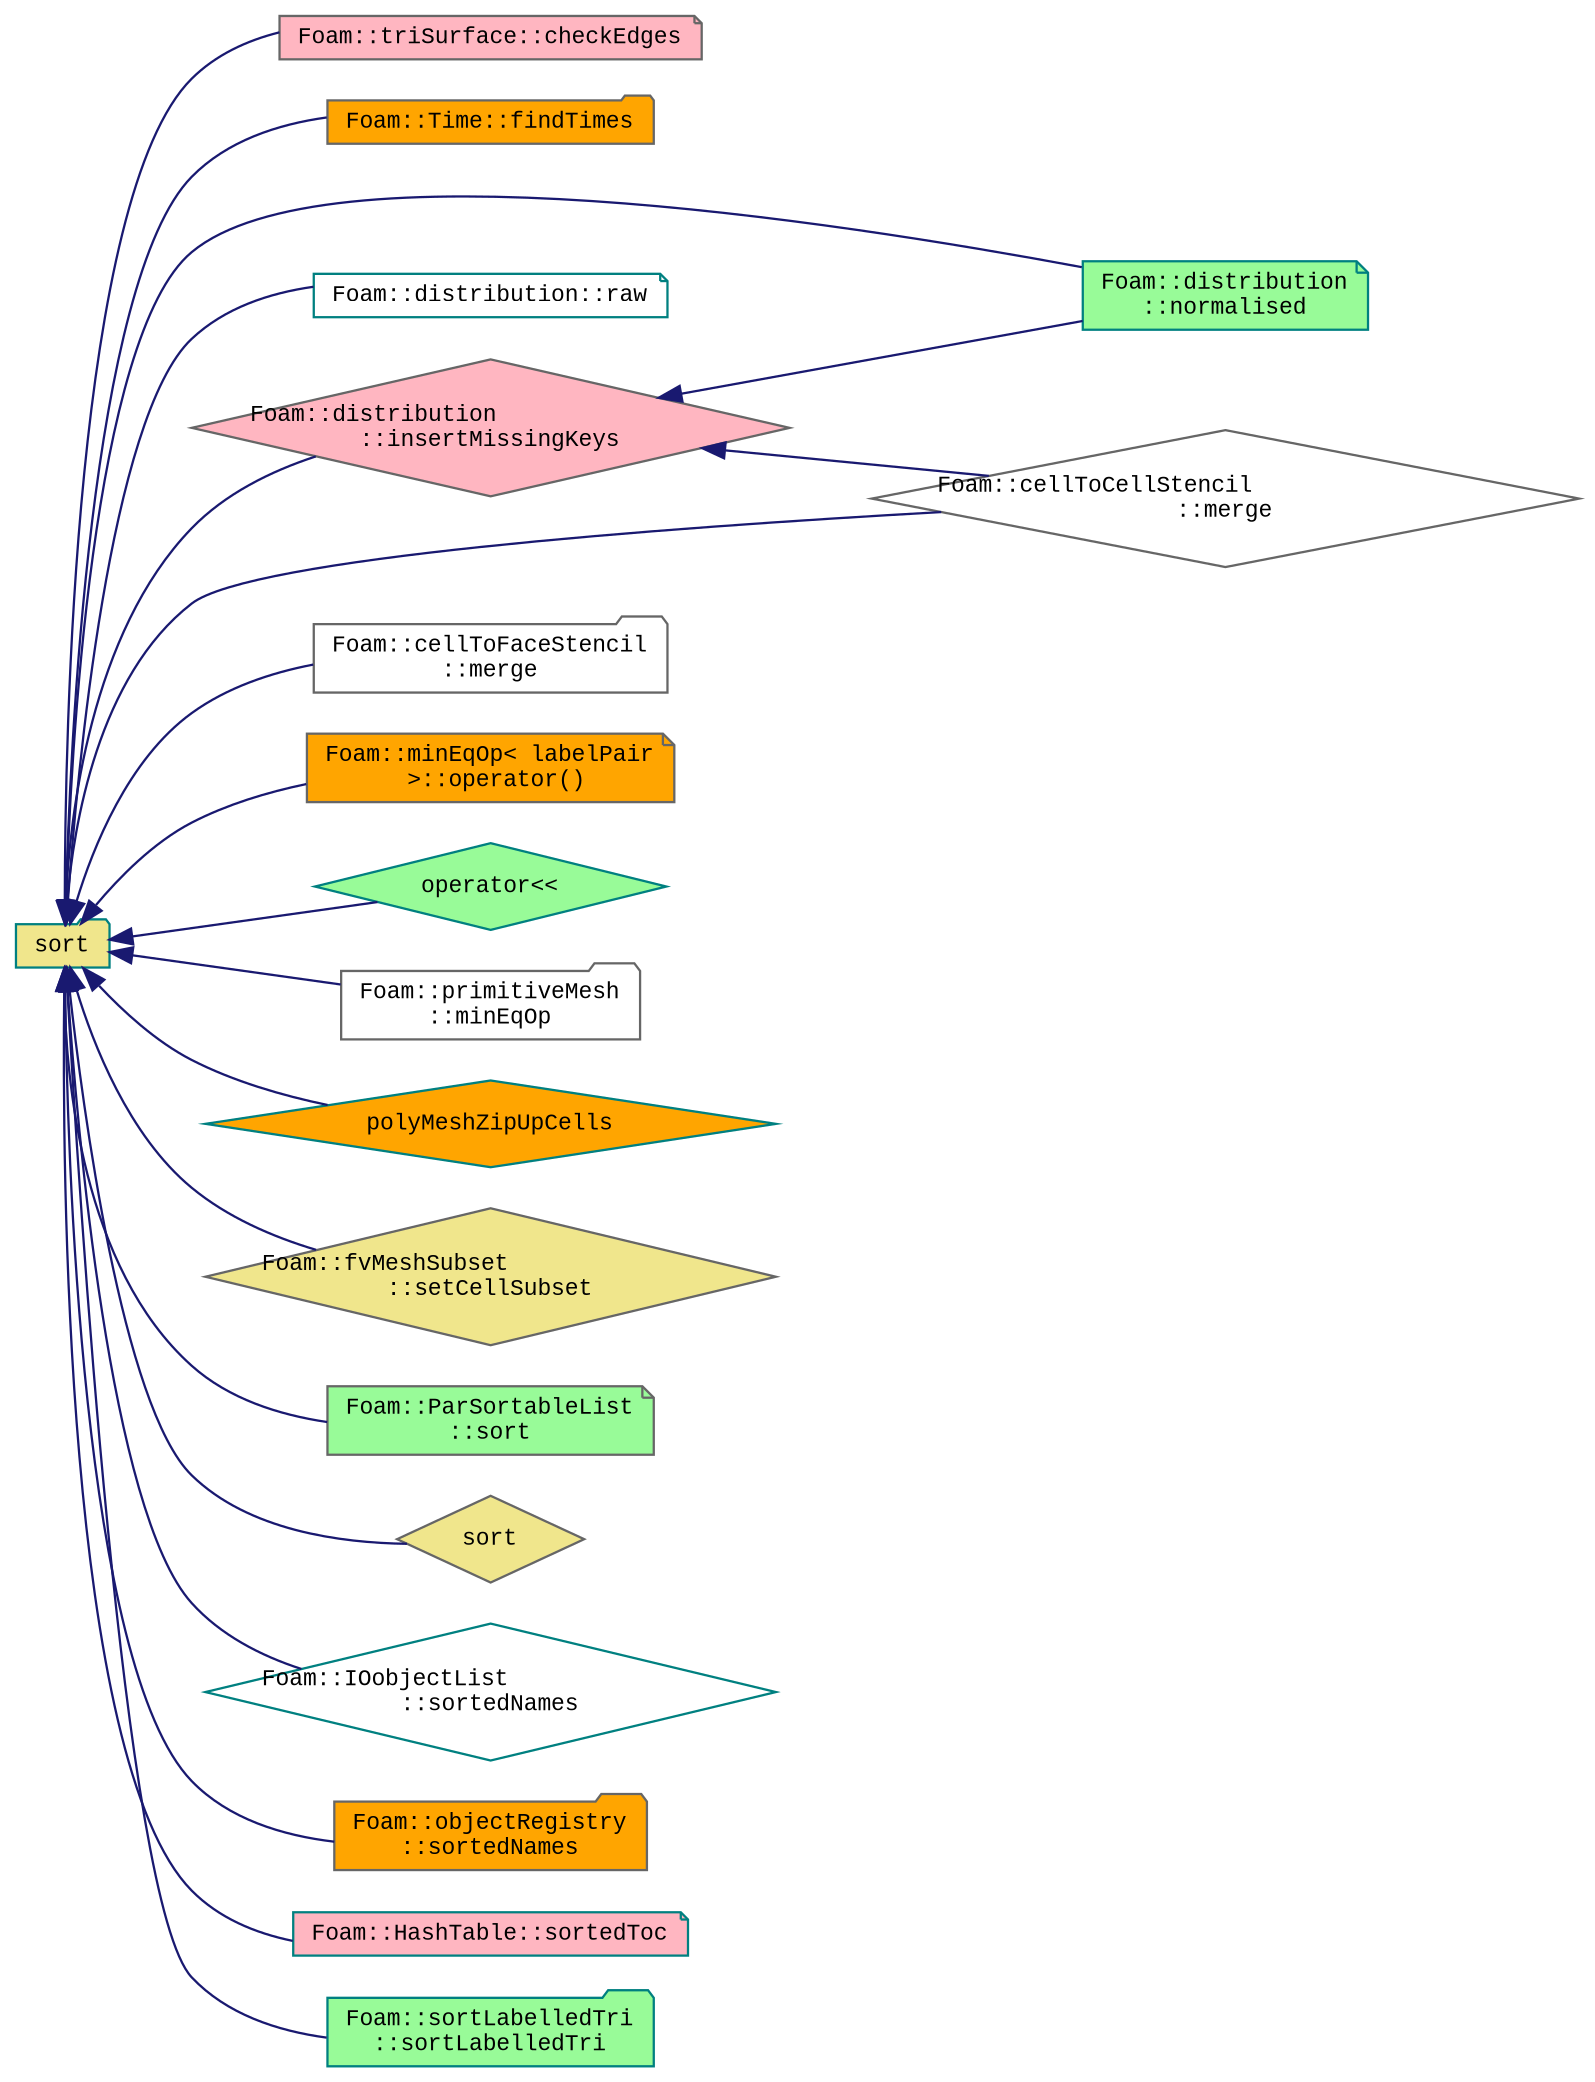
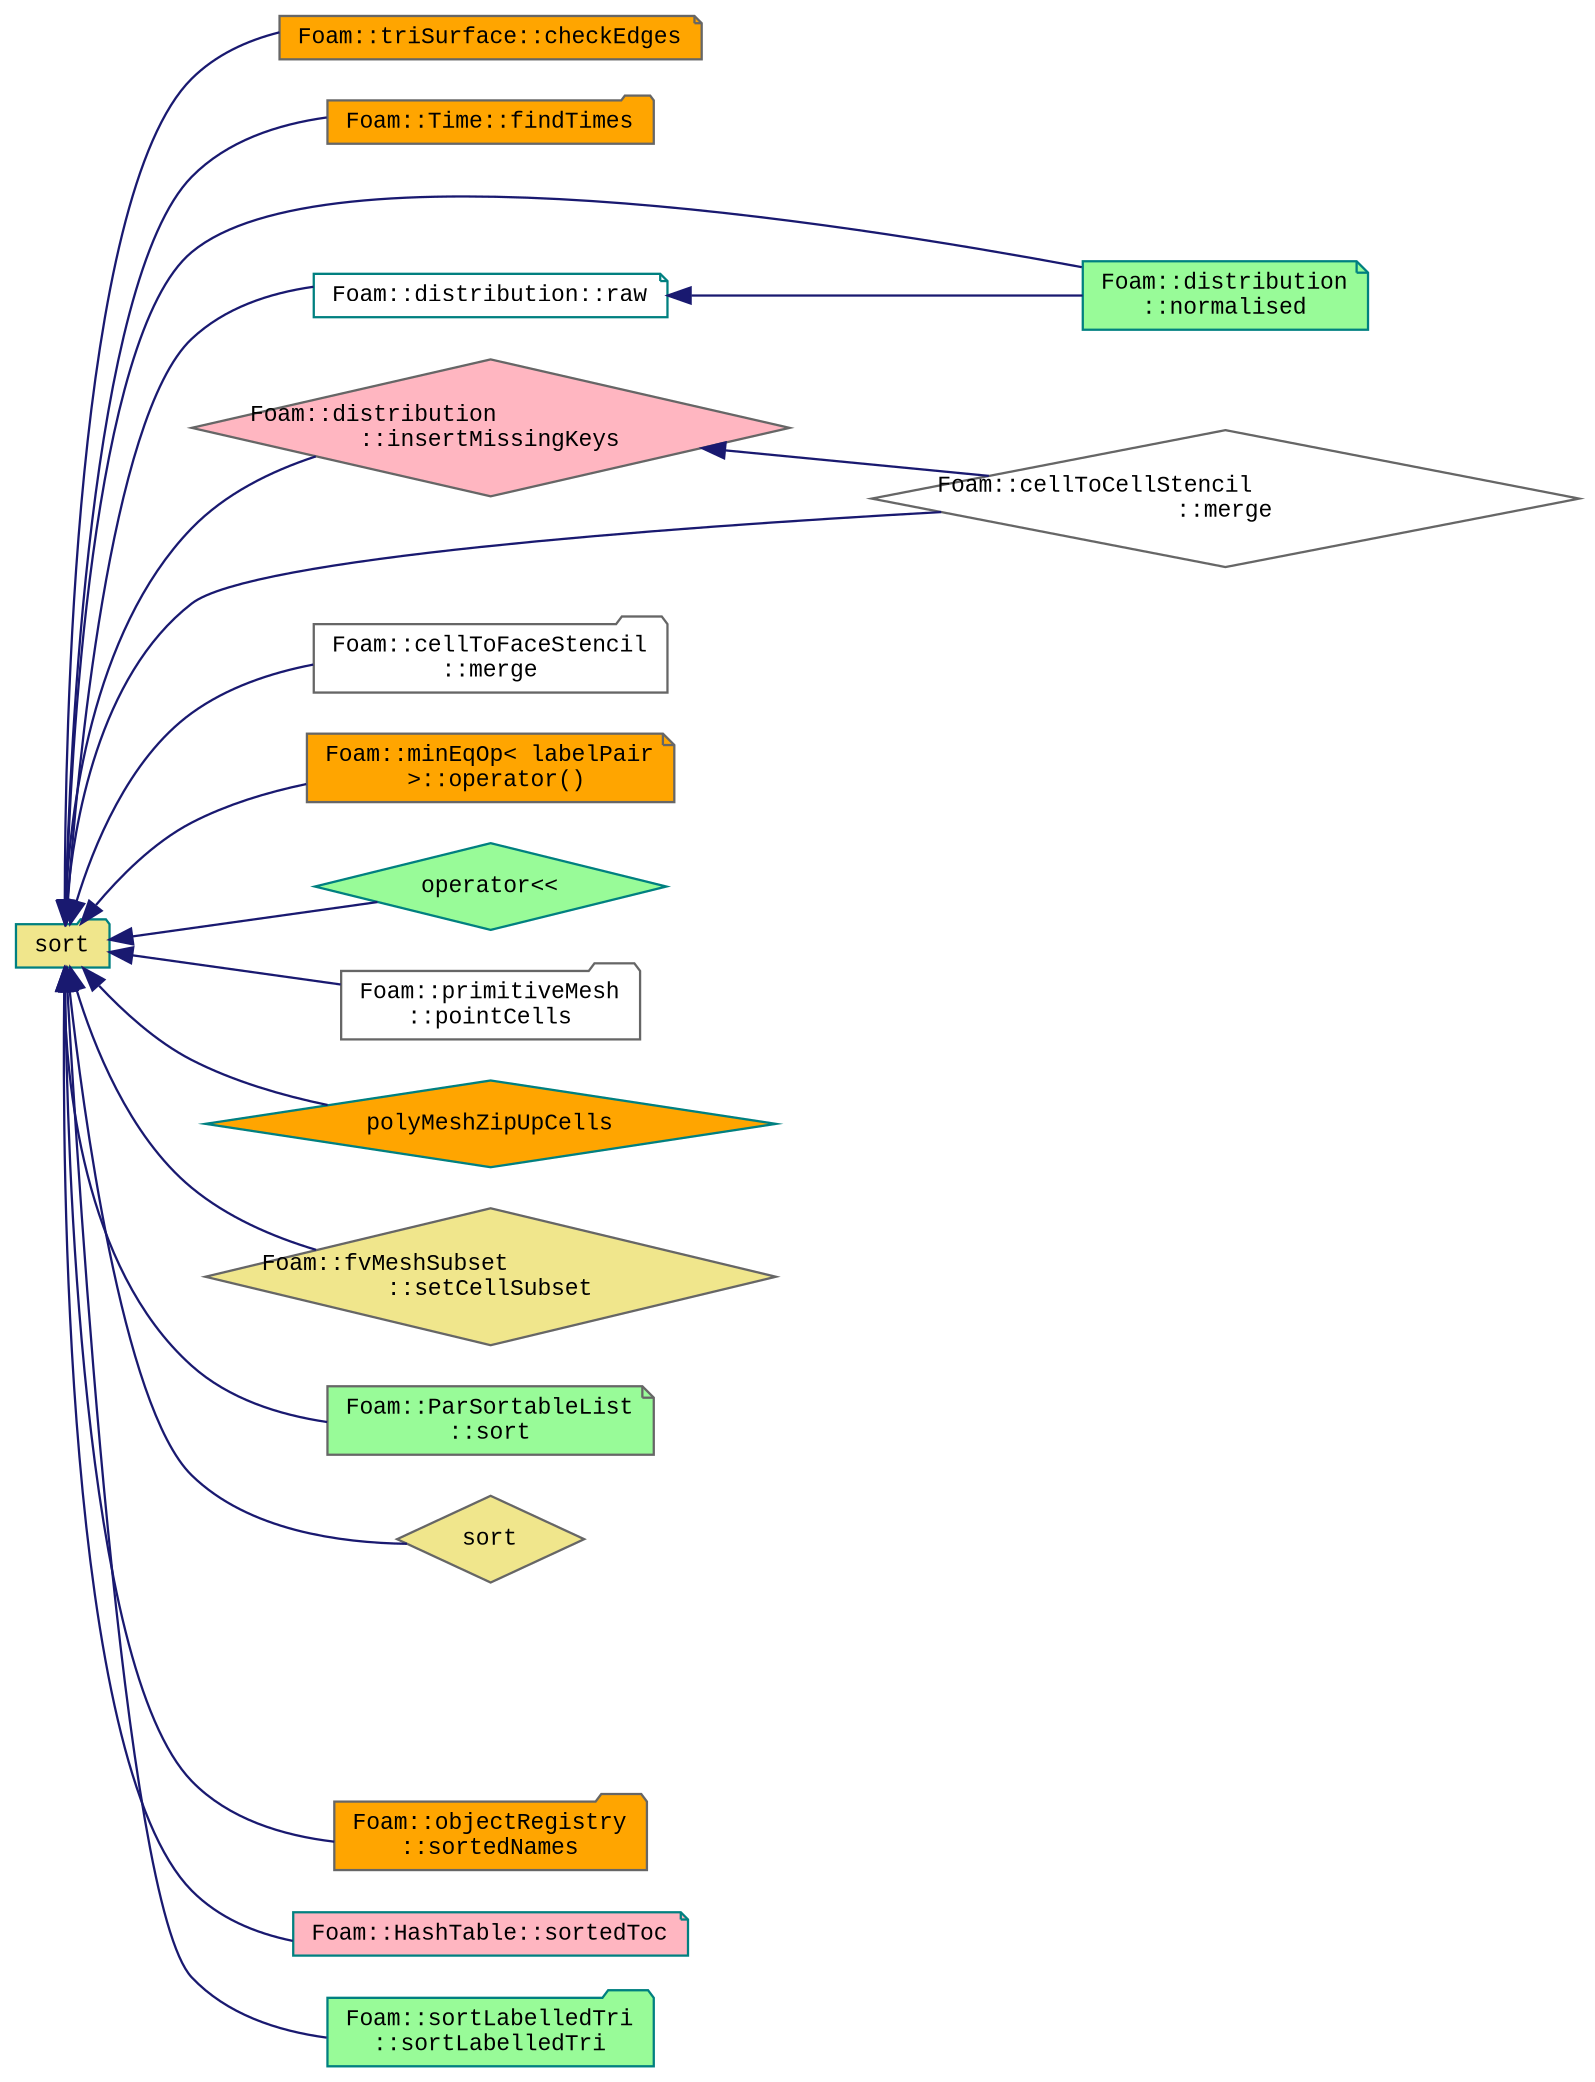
(491, 38) -> (491, 38)
(882, 357) -> (887, 296)
(491, 1005) -> (491, 1005)
(491, 1692) -> none
